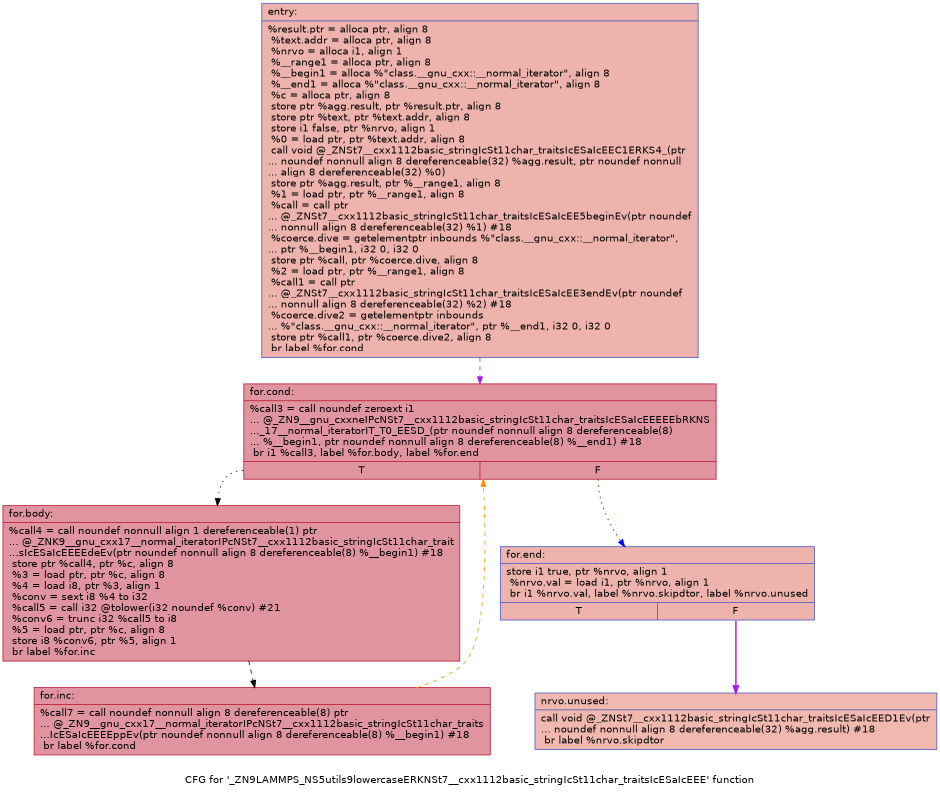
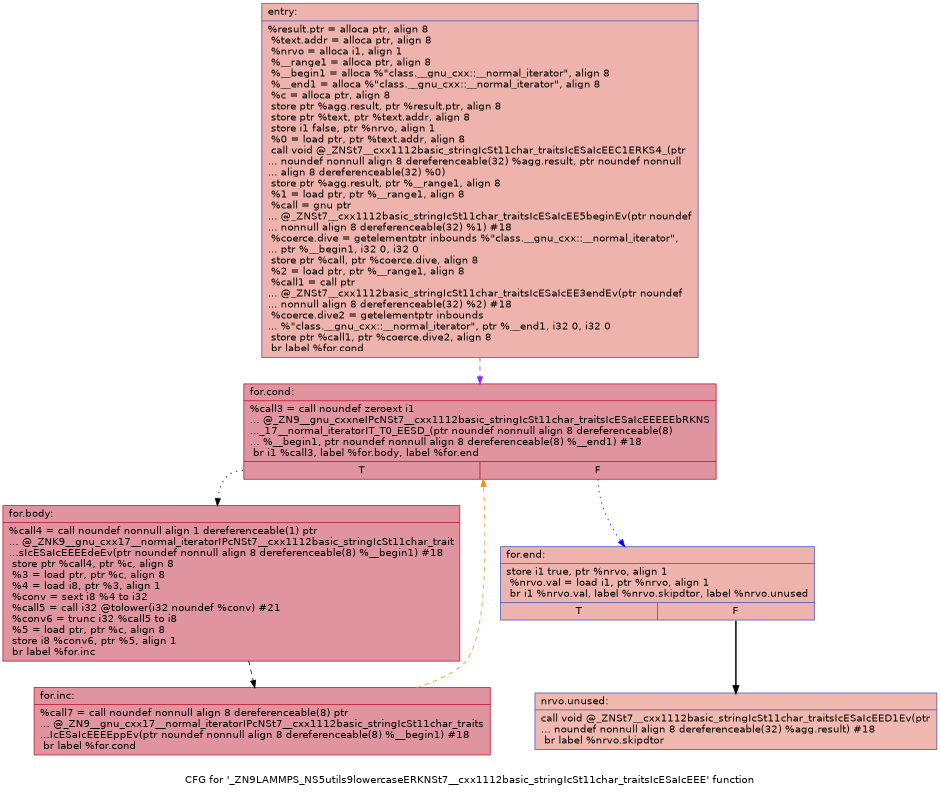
(308, 205) -> (310, 205)
(736, 653) -> (736, 653)
